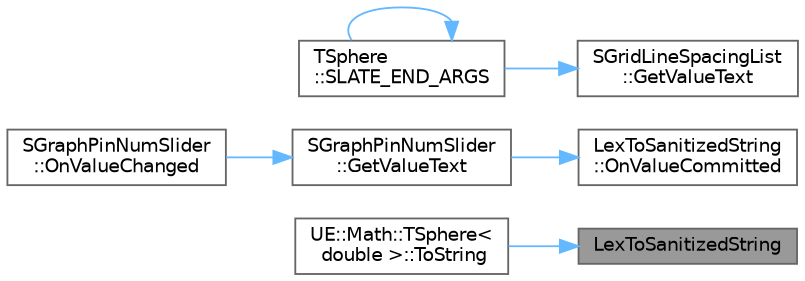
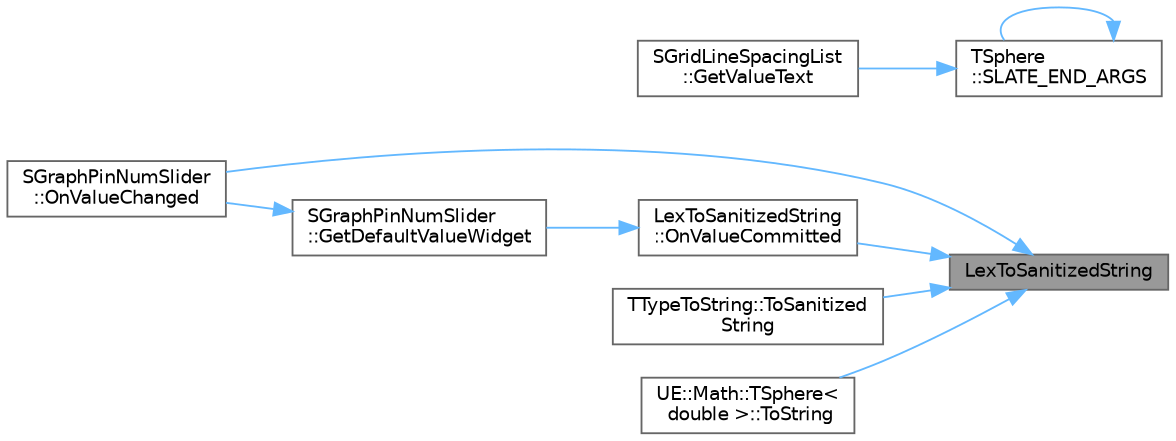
(532, 69) -> (898, 69)
none -> (629, 151)
(402, 157) -> (419, 228)
none -> (894, 249)
none -> (748, 317)
